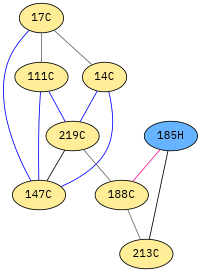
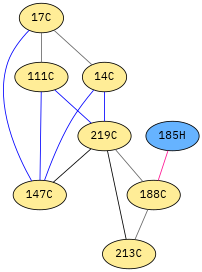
(159, 195) -> (117, 195)
